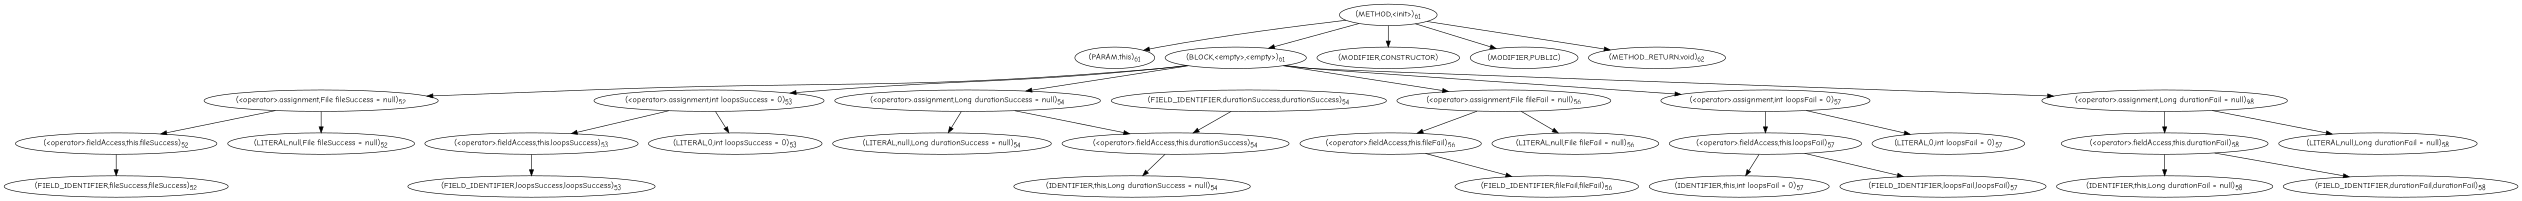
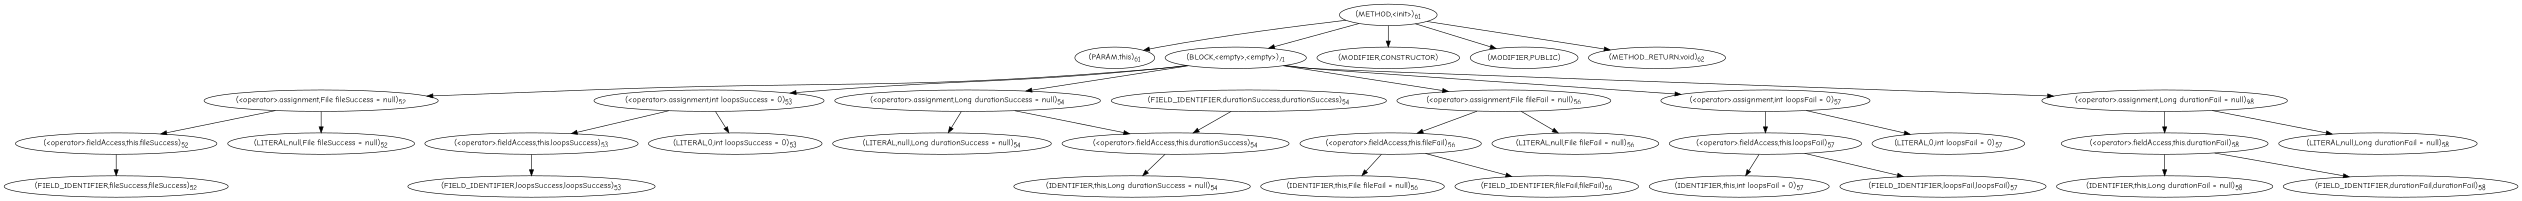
(1282, 57) -> (1282, 57)
none -> (1353, 186)
